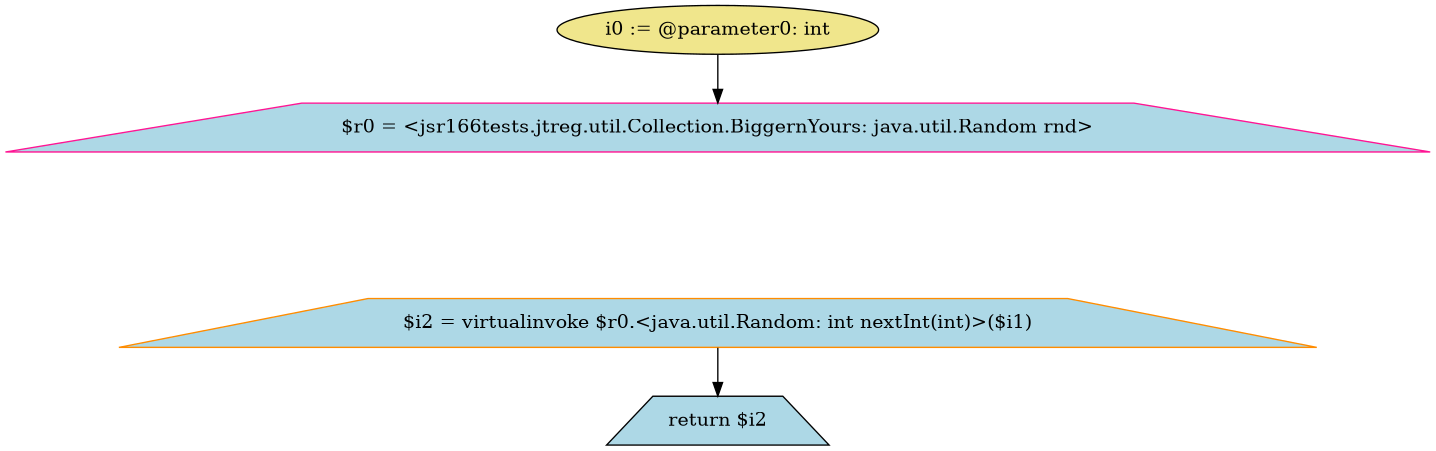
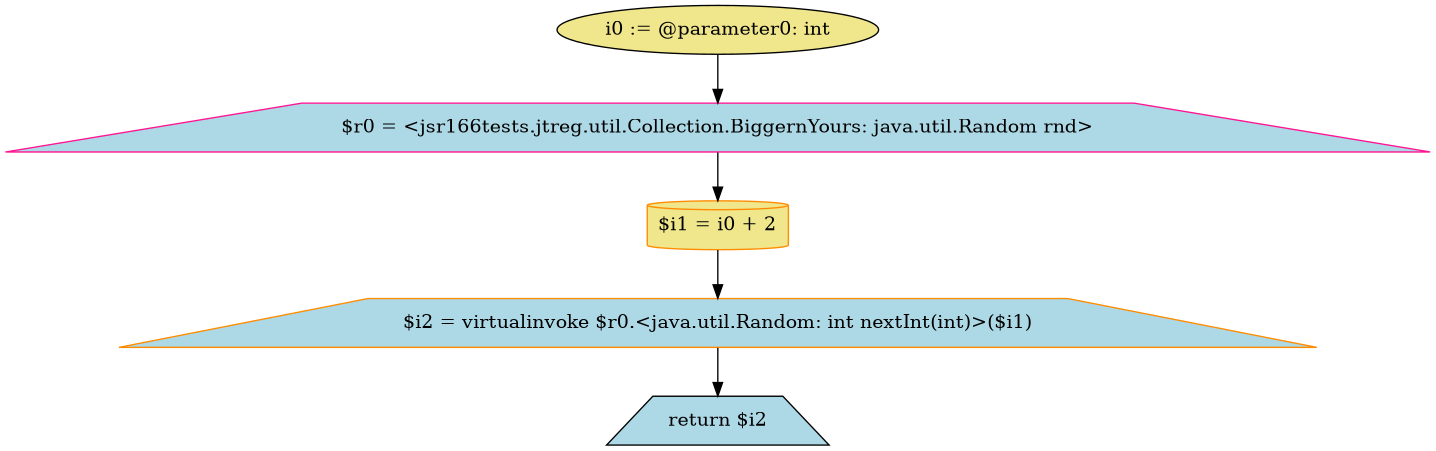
none -> (718, 225)
